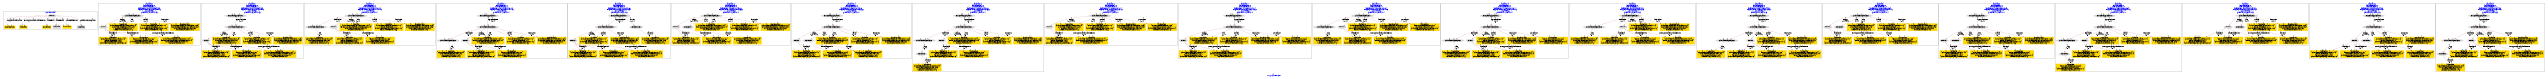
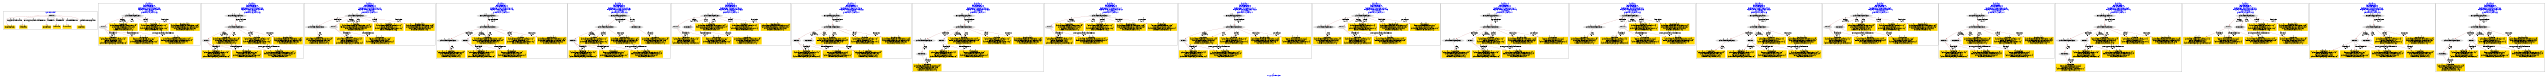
(57, 27) -> (57, 27)
(81, 27) -> (81, 27)
